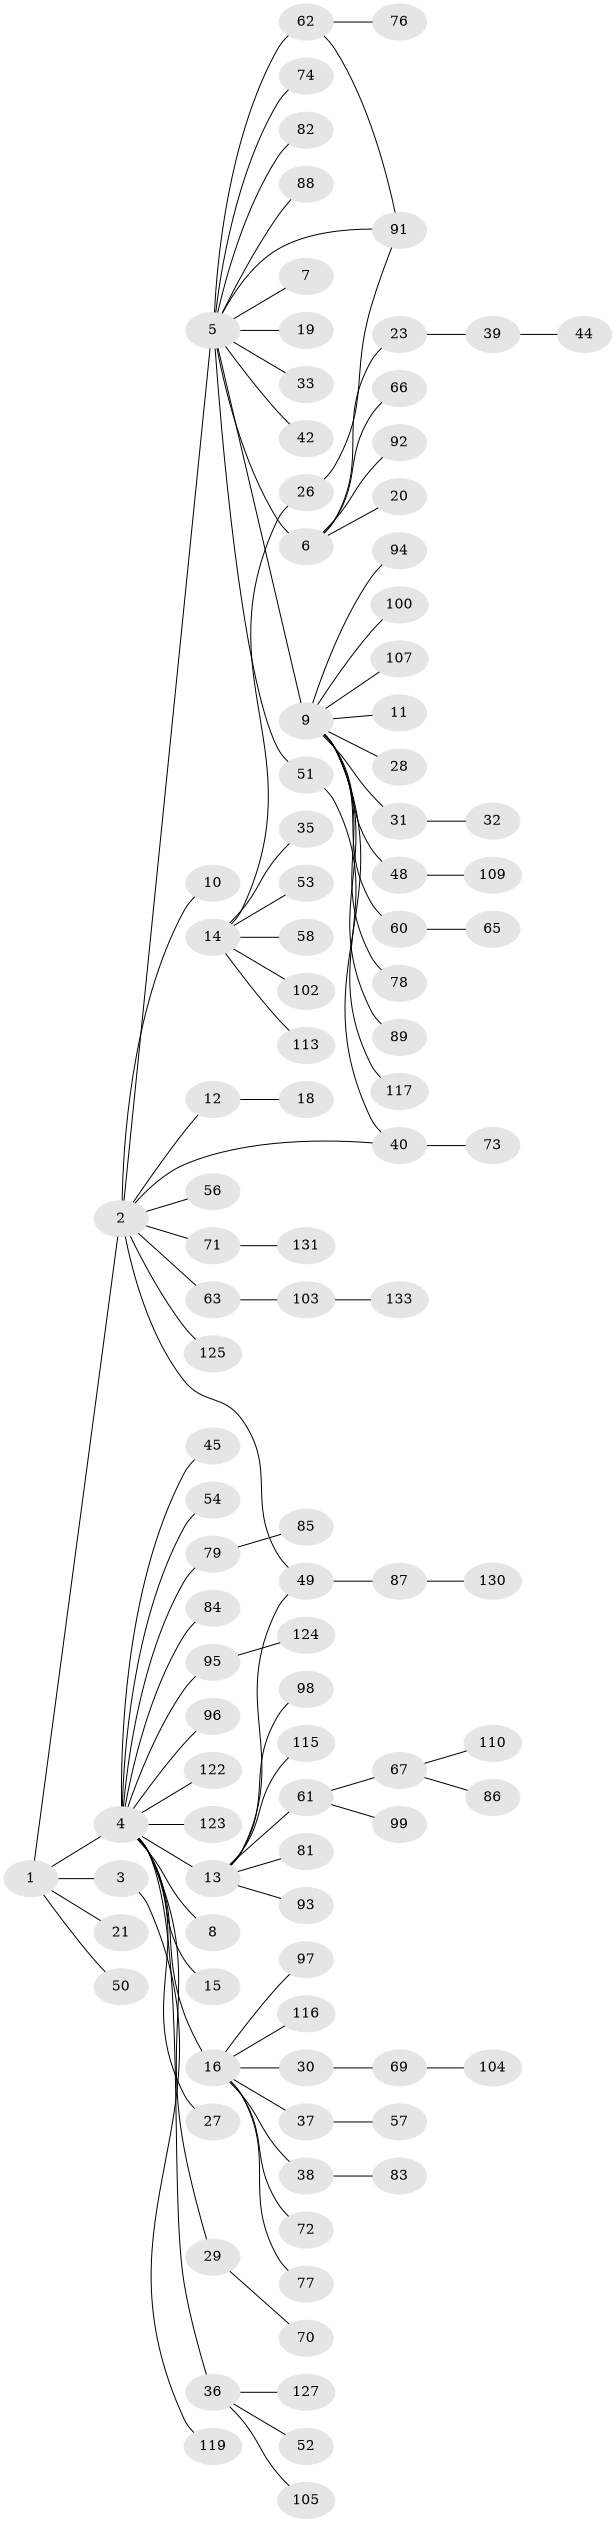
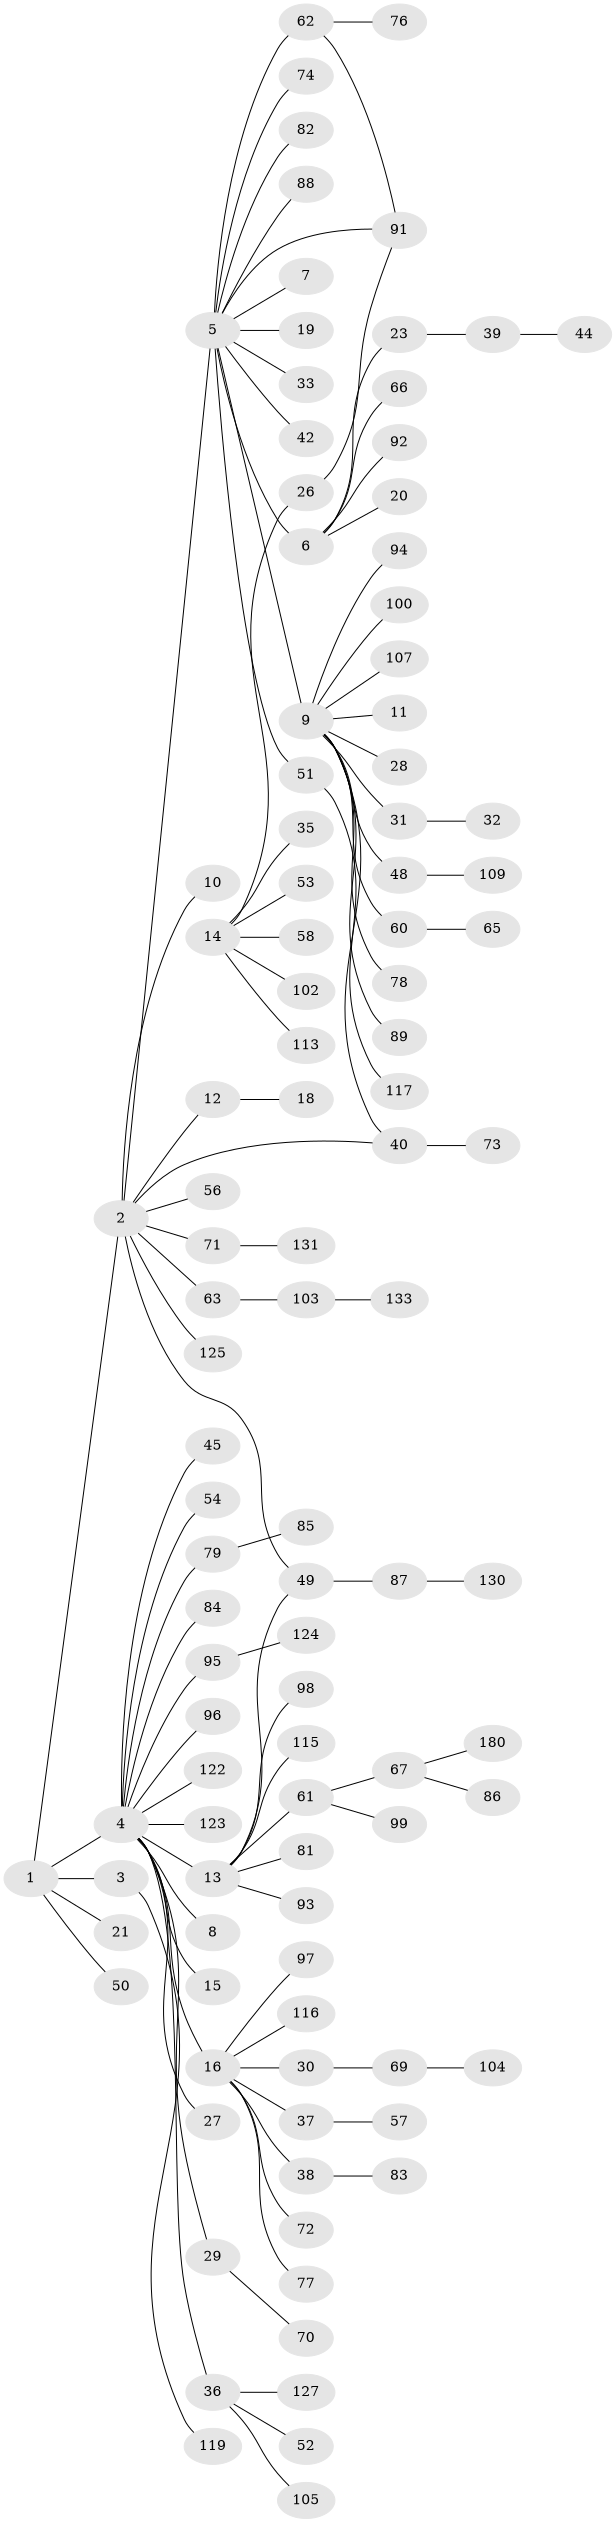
(493, 1743) -> (493, 1743)
